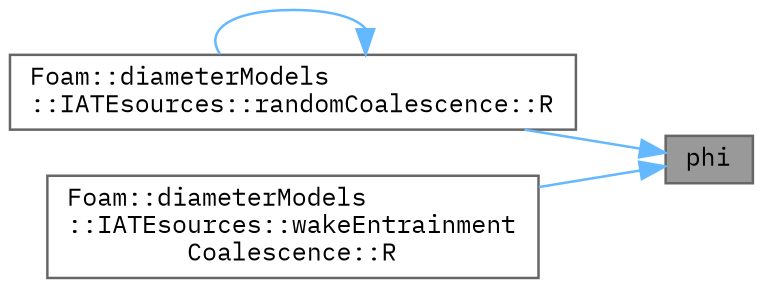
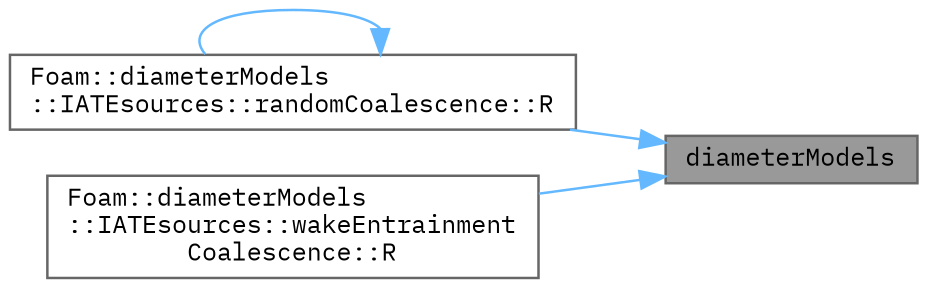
(709, 160) -> (792, 160)
